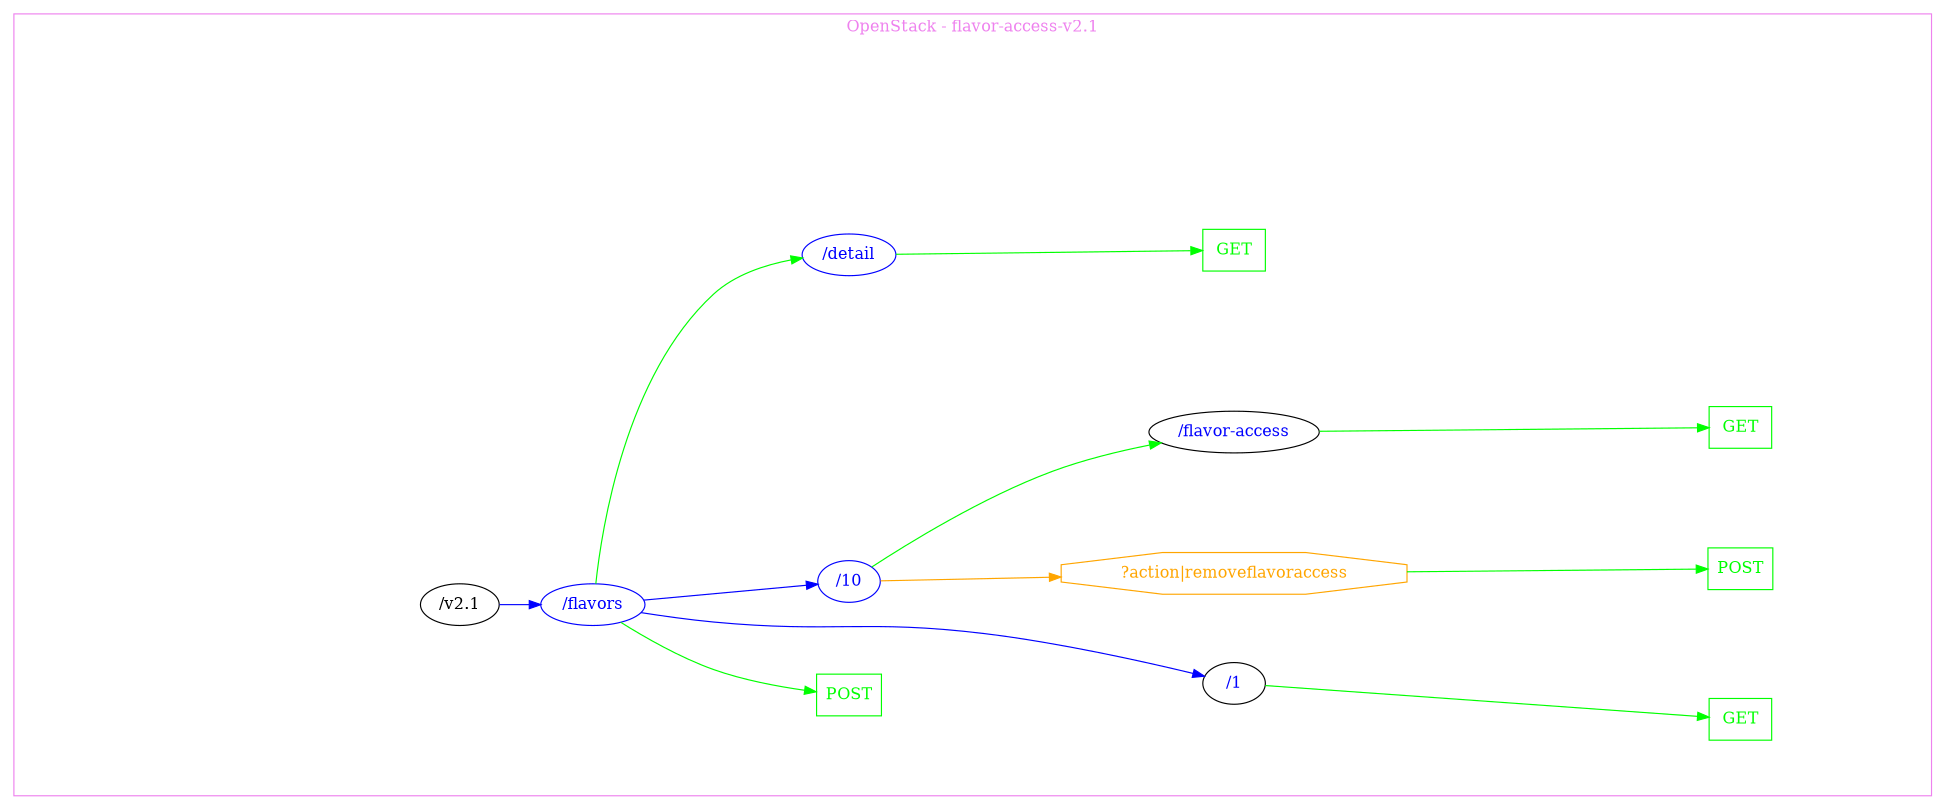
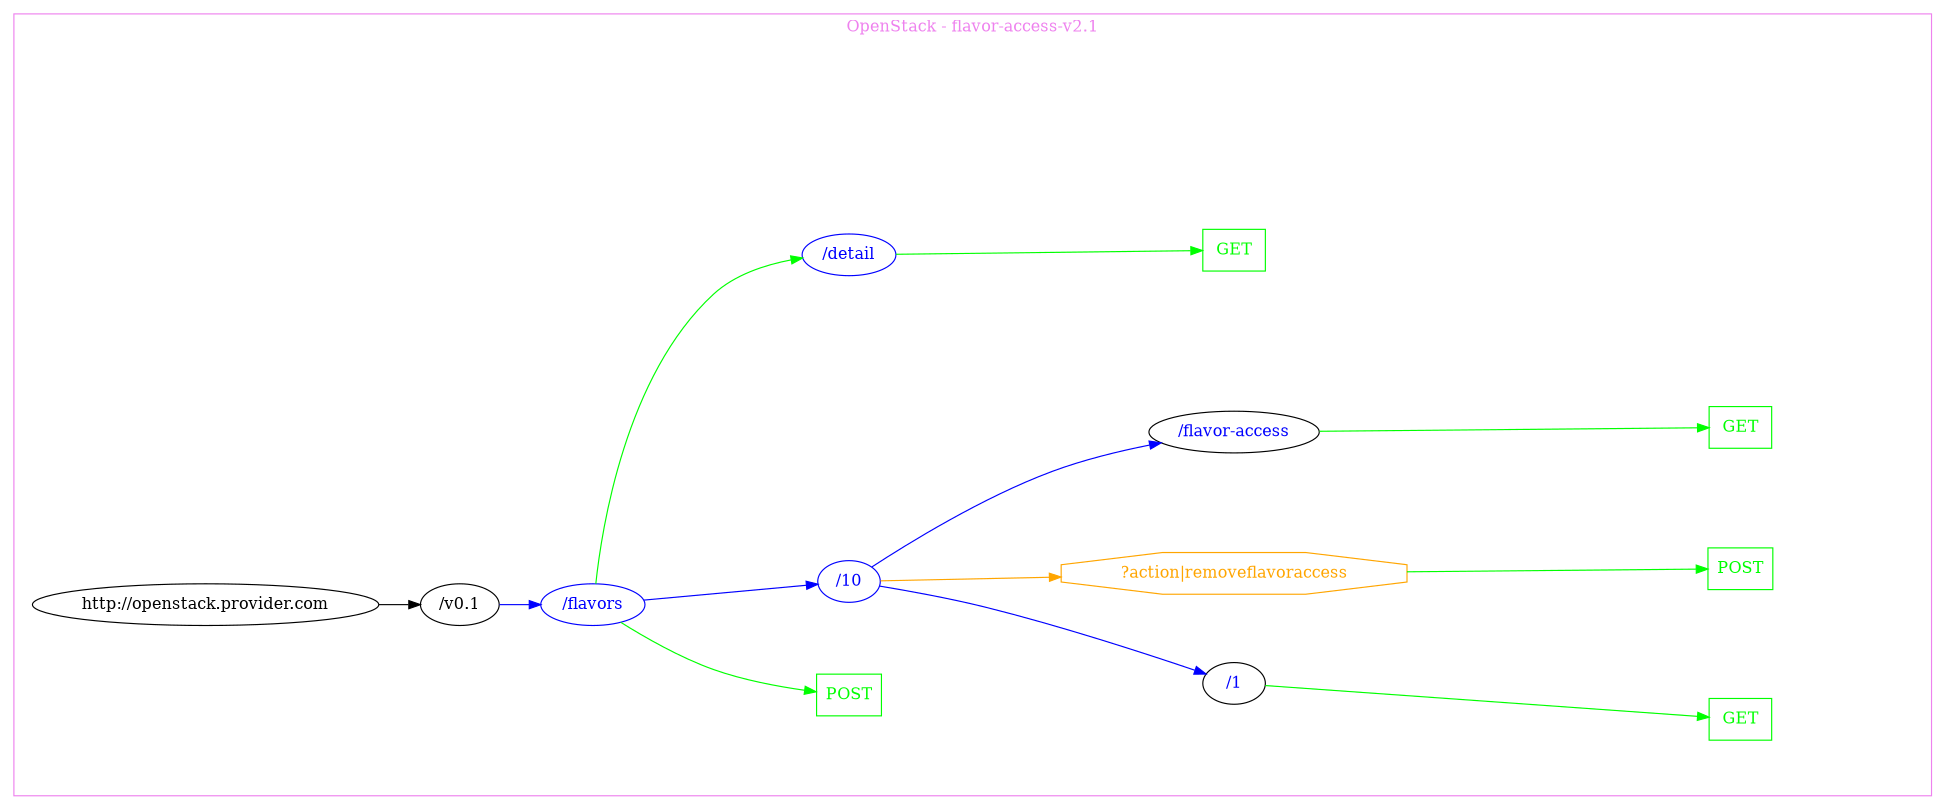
(1005, 492) -> (1005, 492)
none -> (206, 605)
(460, 605) -> (460, 605)
(919, 628) -> (1055, 626)
